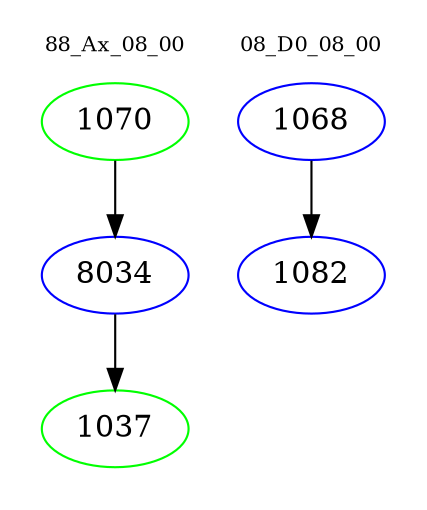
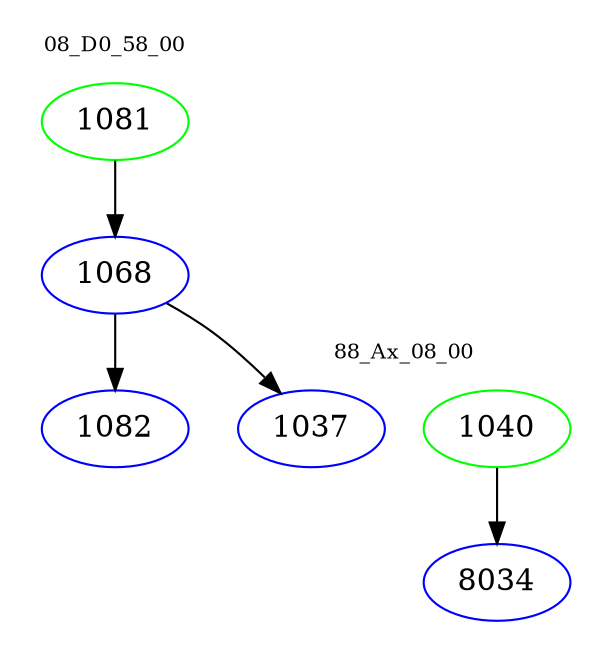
(311, 46) -> (115, 46)
none -> (115, 122)
(115, 122) -> (497, 429)
(115, 342) -> (235, 350)
(115, 429) -> (311, 429)
